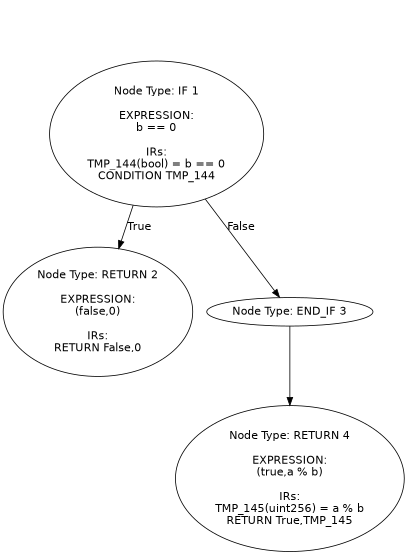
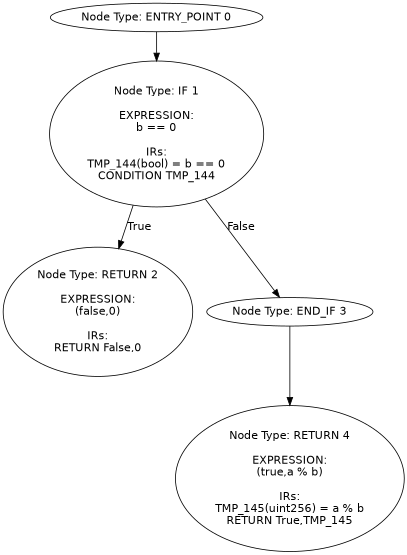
none -> (157, 17)
